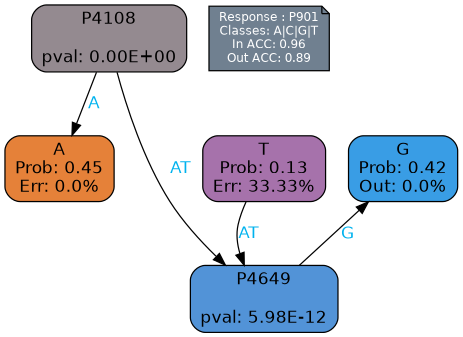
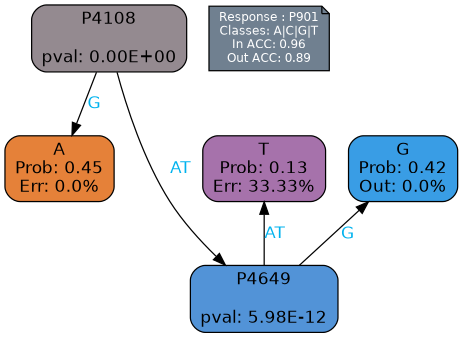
(94, 104) -> (94, 104)
(238, 227) -> (264, 240)
